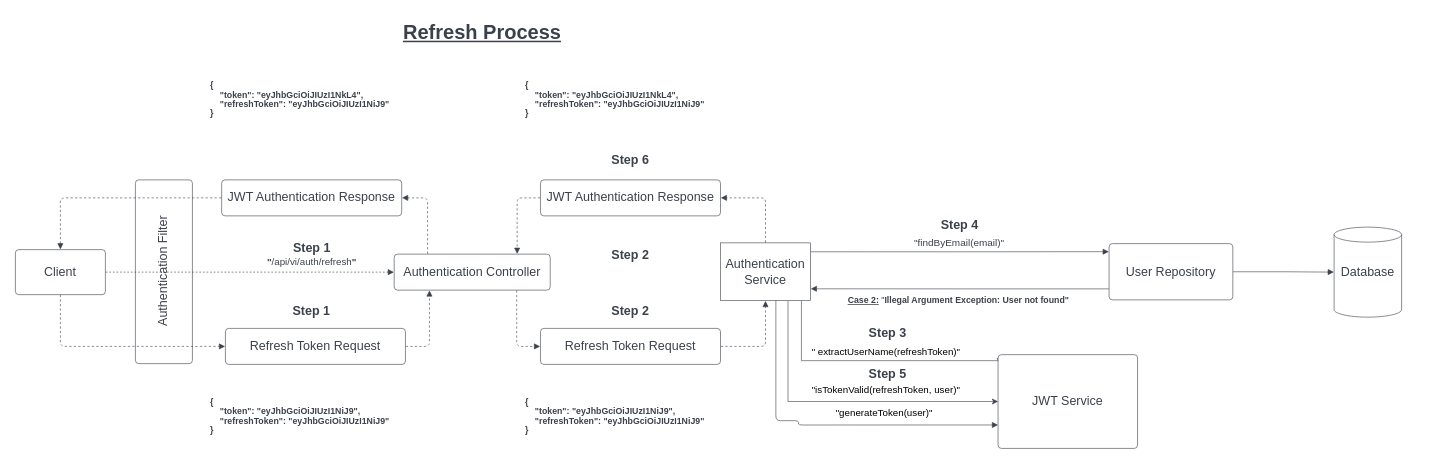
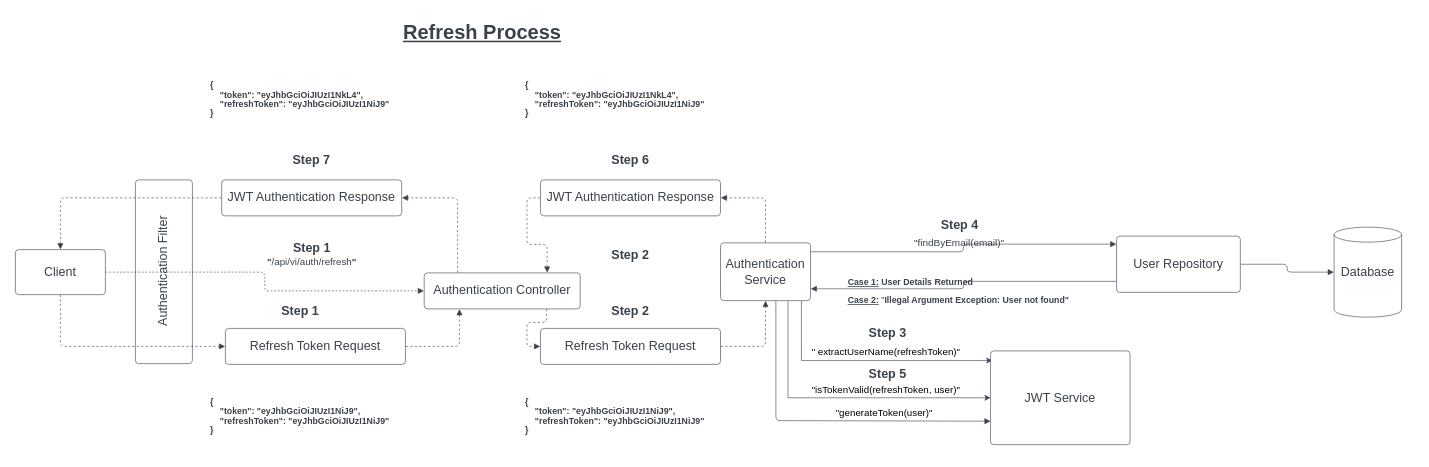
none -> (312, 160)
(472, 272) -> (502, 291)
(765, 272) -> (765, 272)
(1171, 272) -> (1178, 264)
none -> (913, 283)
(312, 310) -> (300, 310)
(1068, 401) -> (1060, 398)
